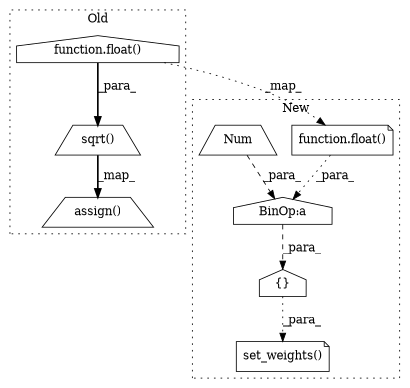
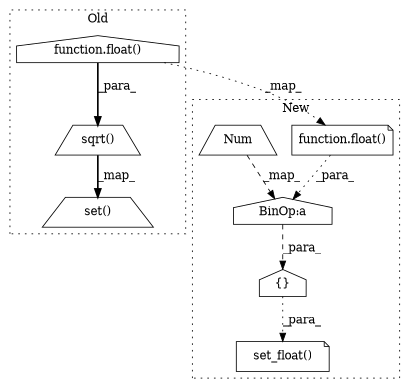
(282, 176) -> (282, 176)
(98, 212) -> (98, 212)
(283, 357) -> (283, 357)
